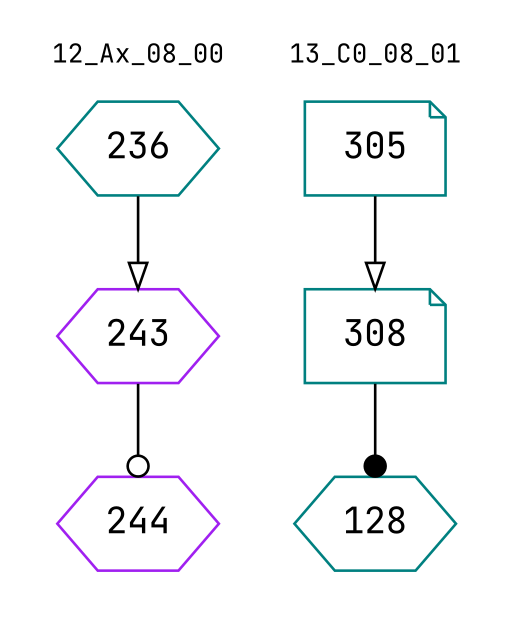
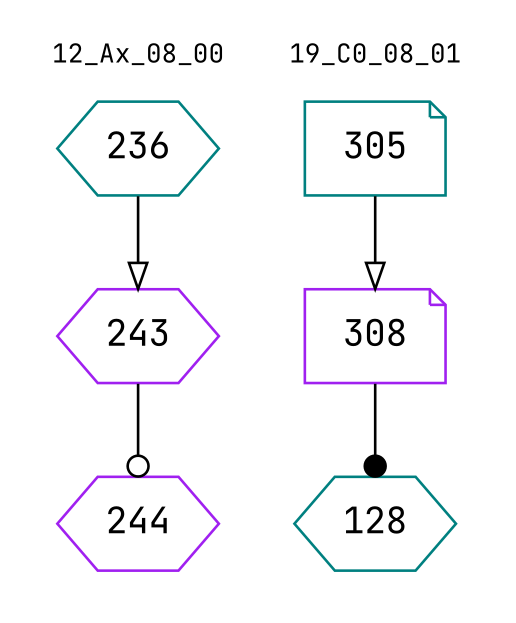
(377, 56) -> (377, 56)
(375, 336) -> (375, 336)
